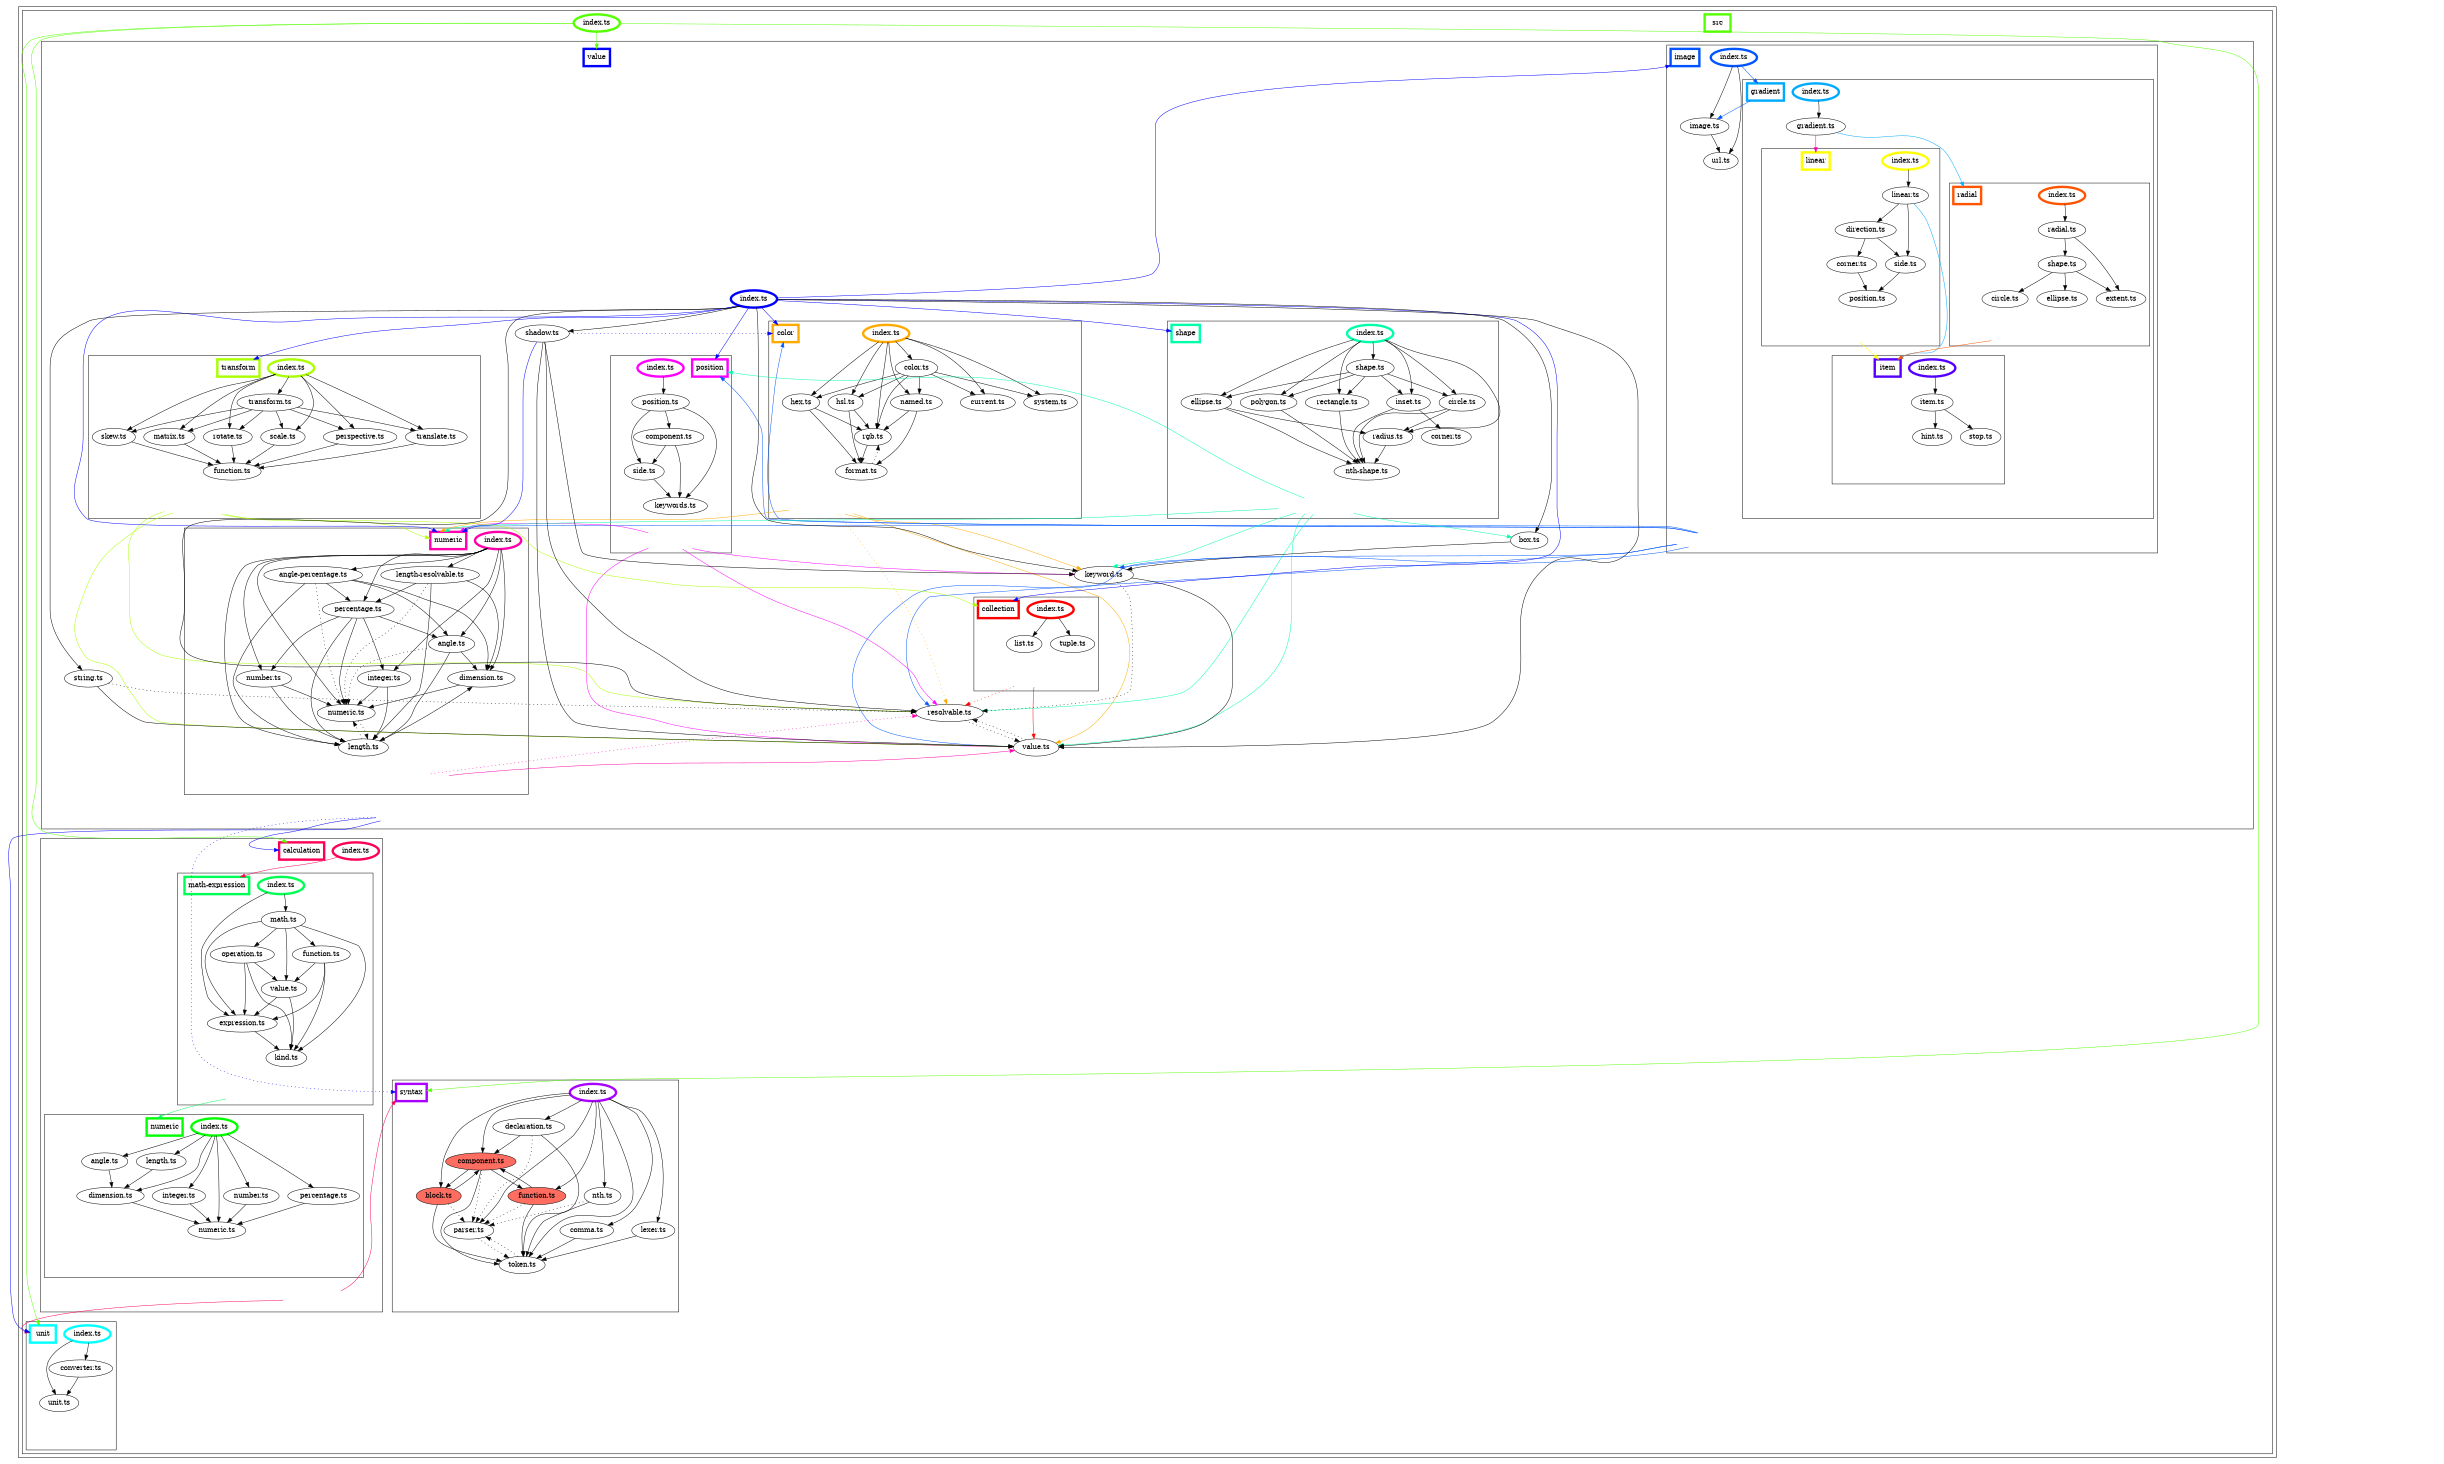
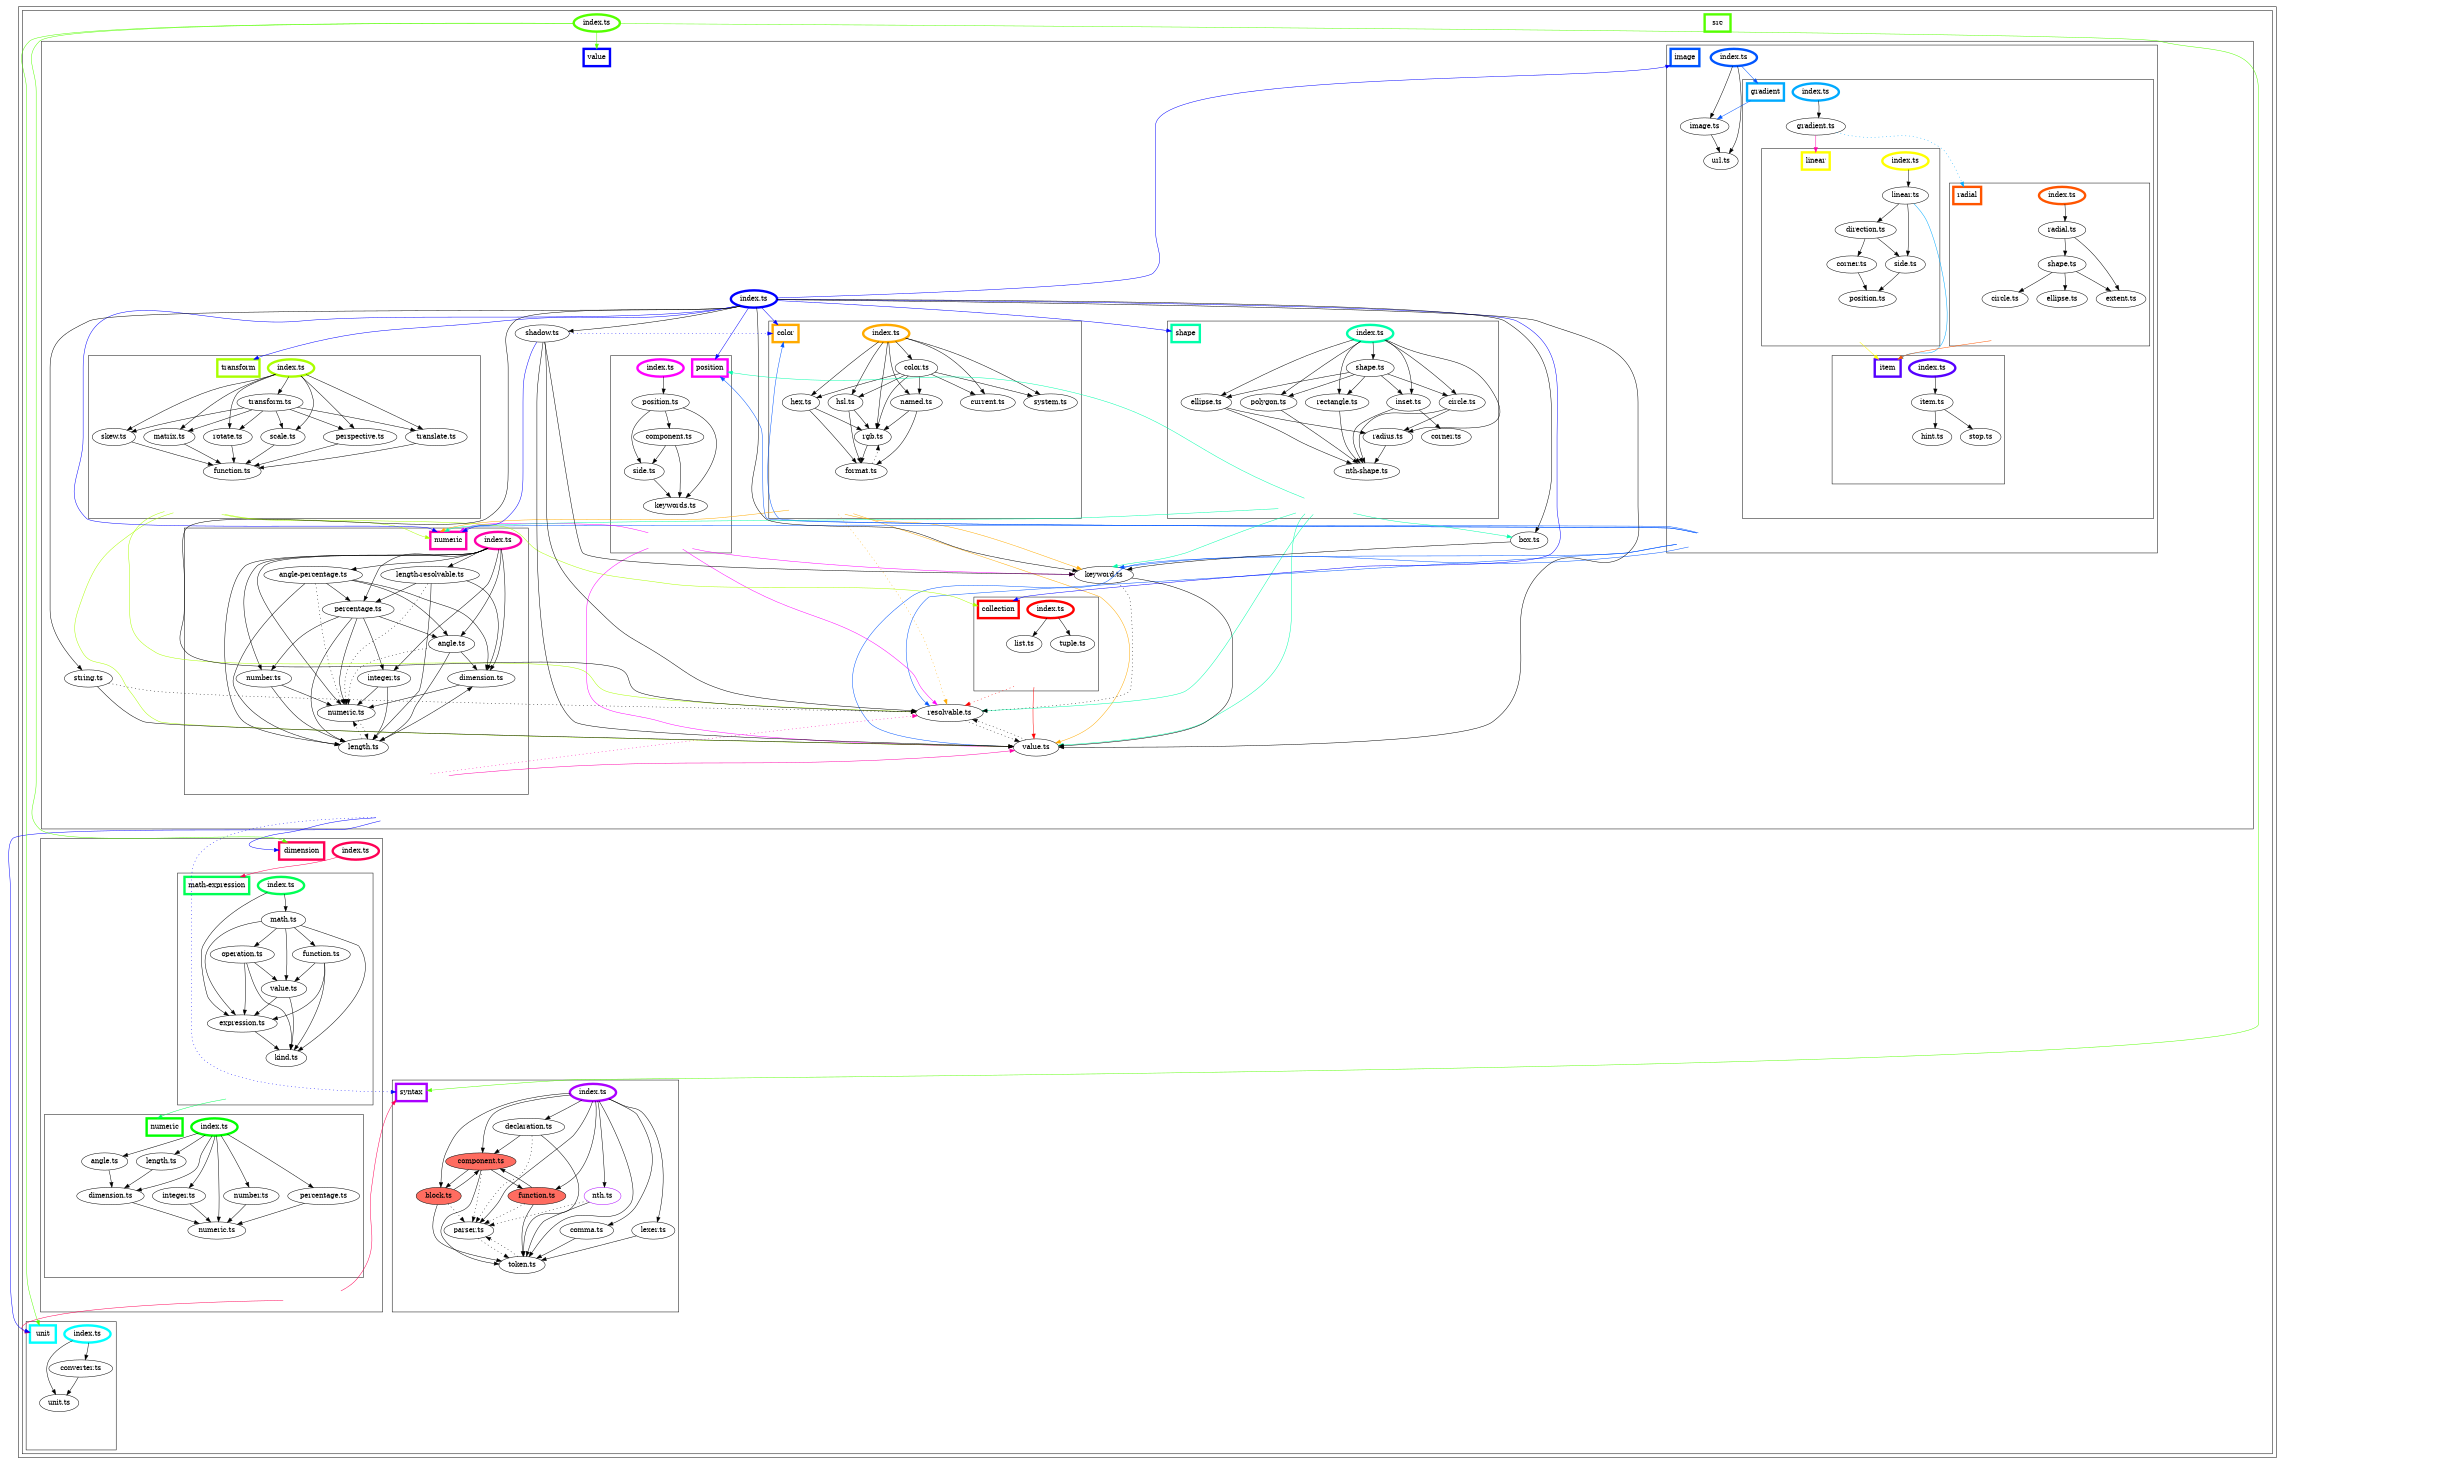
(1910, 136) -> (1910, 136)
(302, 851) -> (302, 851)
(603, 1196) -> (603, 1196)
